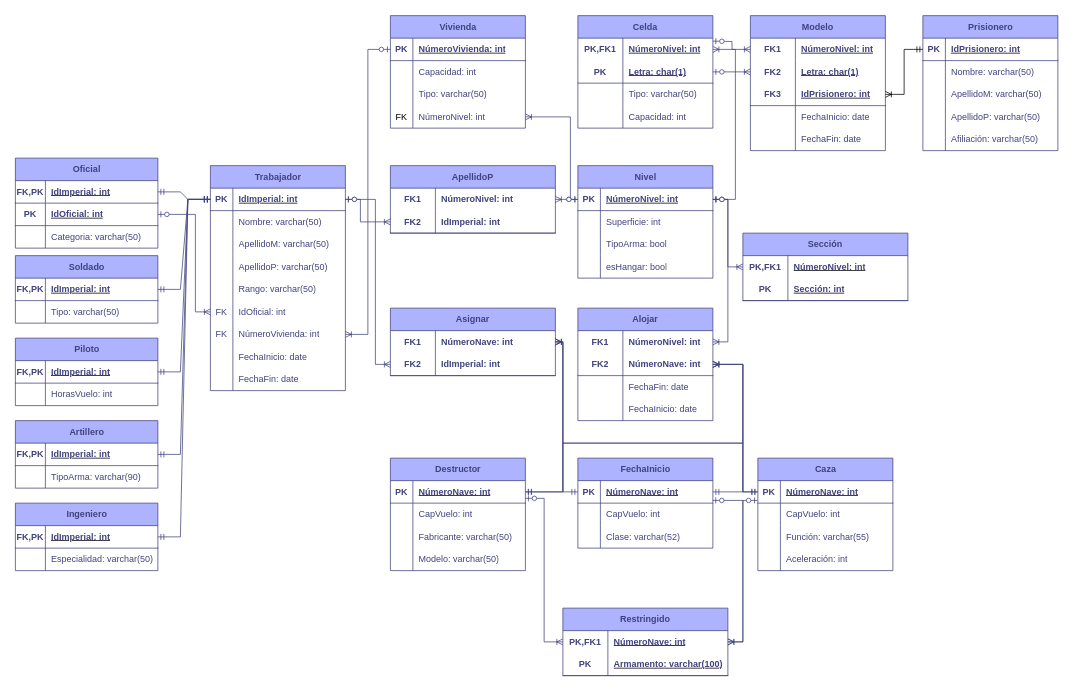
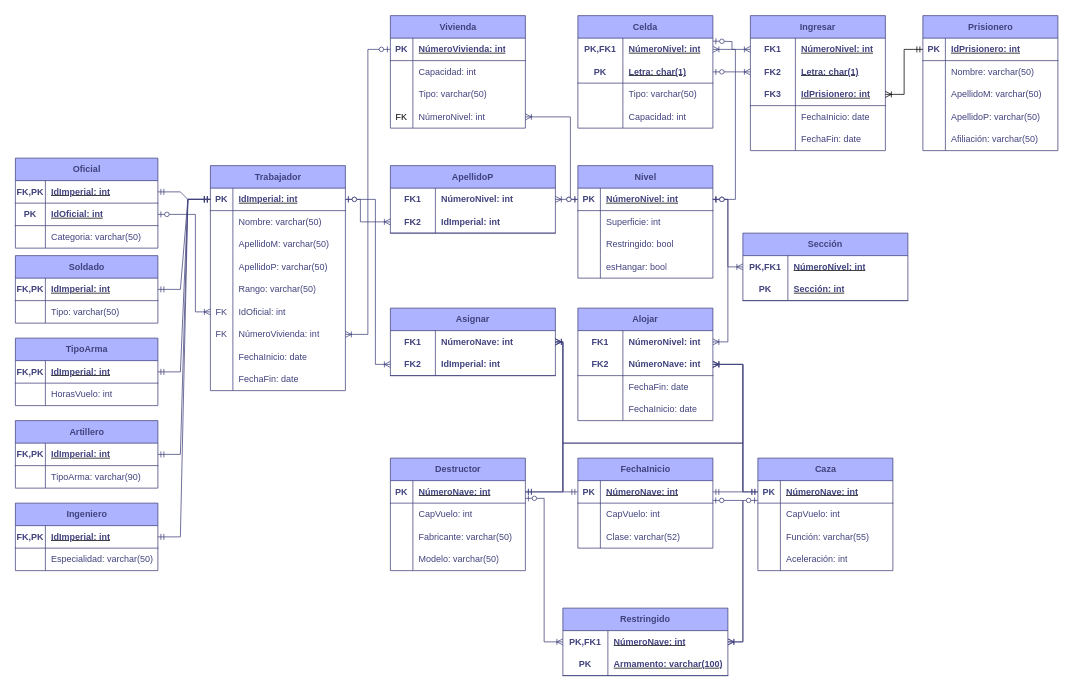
(818, 27) -> (818, 27)
(637, 244) -> (643, 244)
(87, 349) -> (87, 349)
